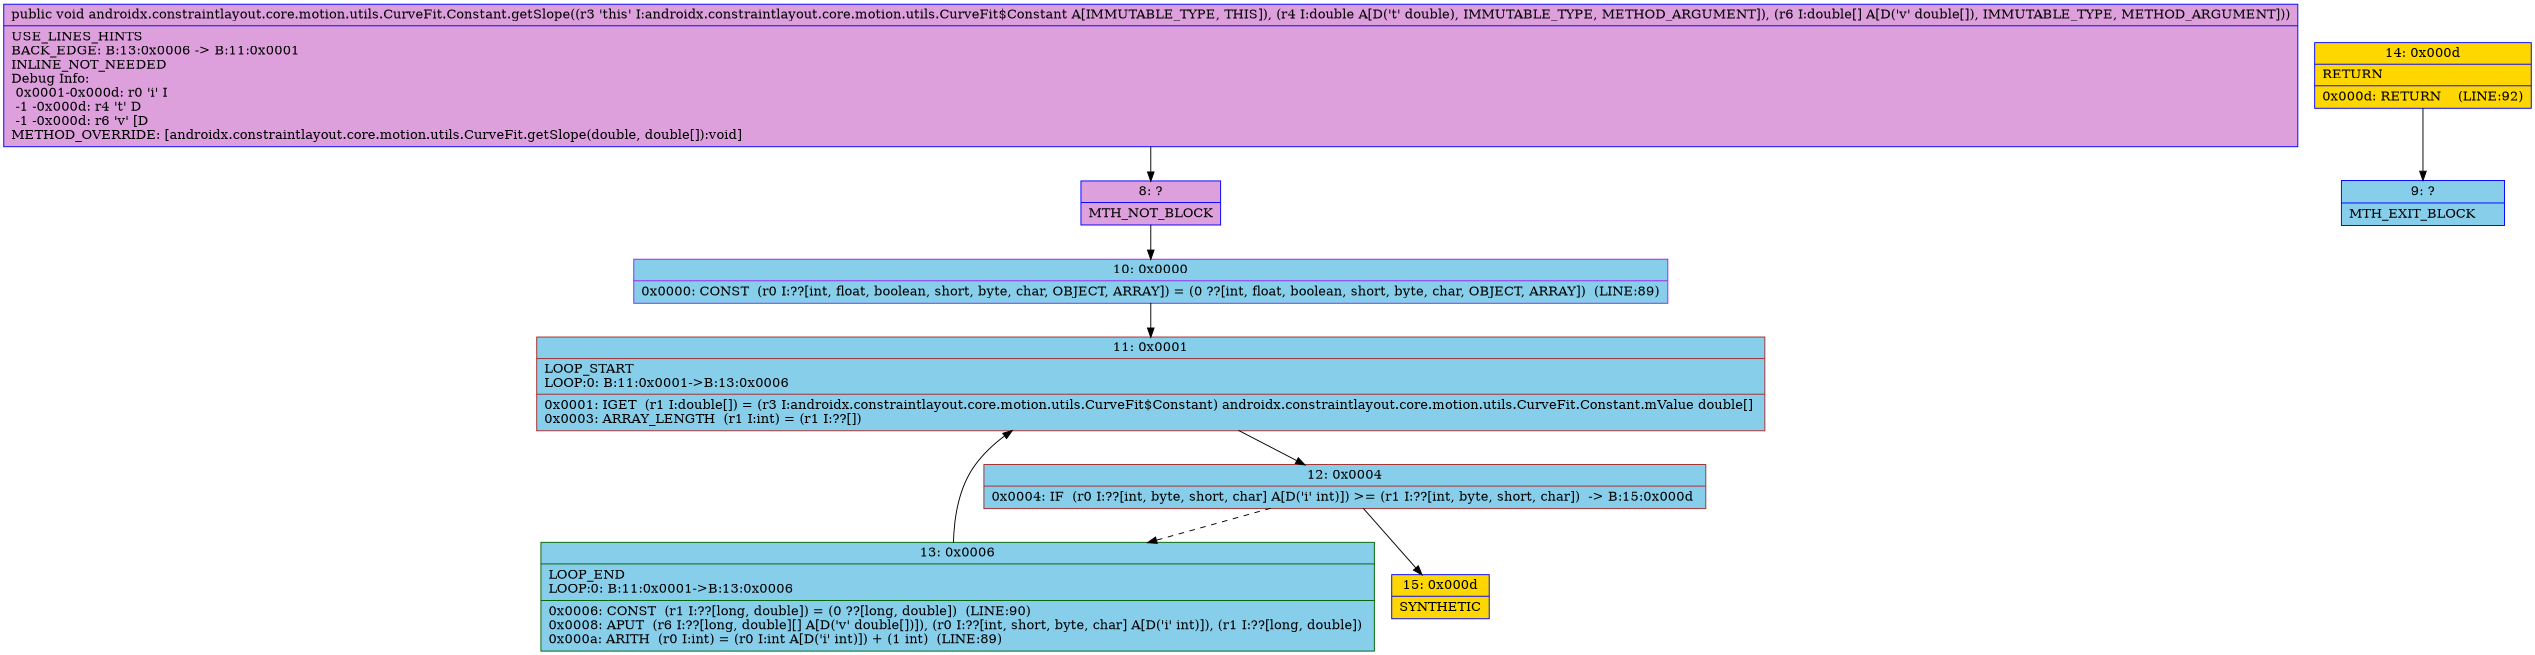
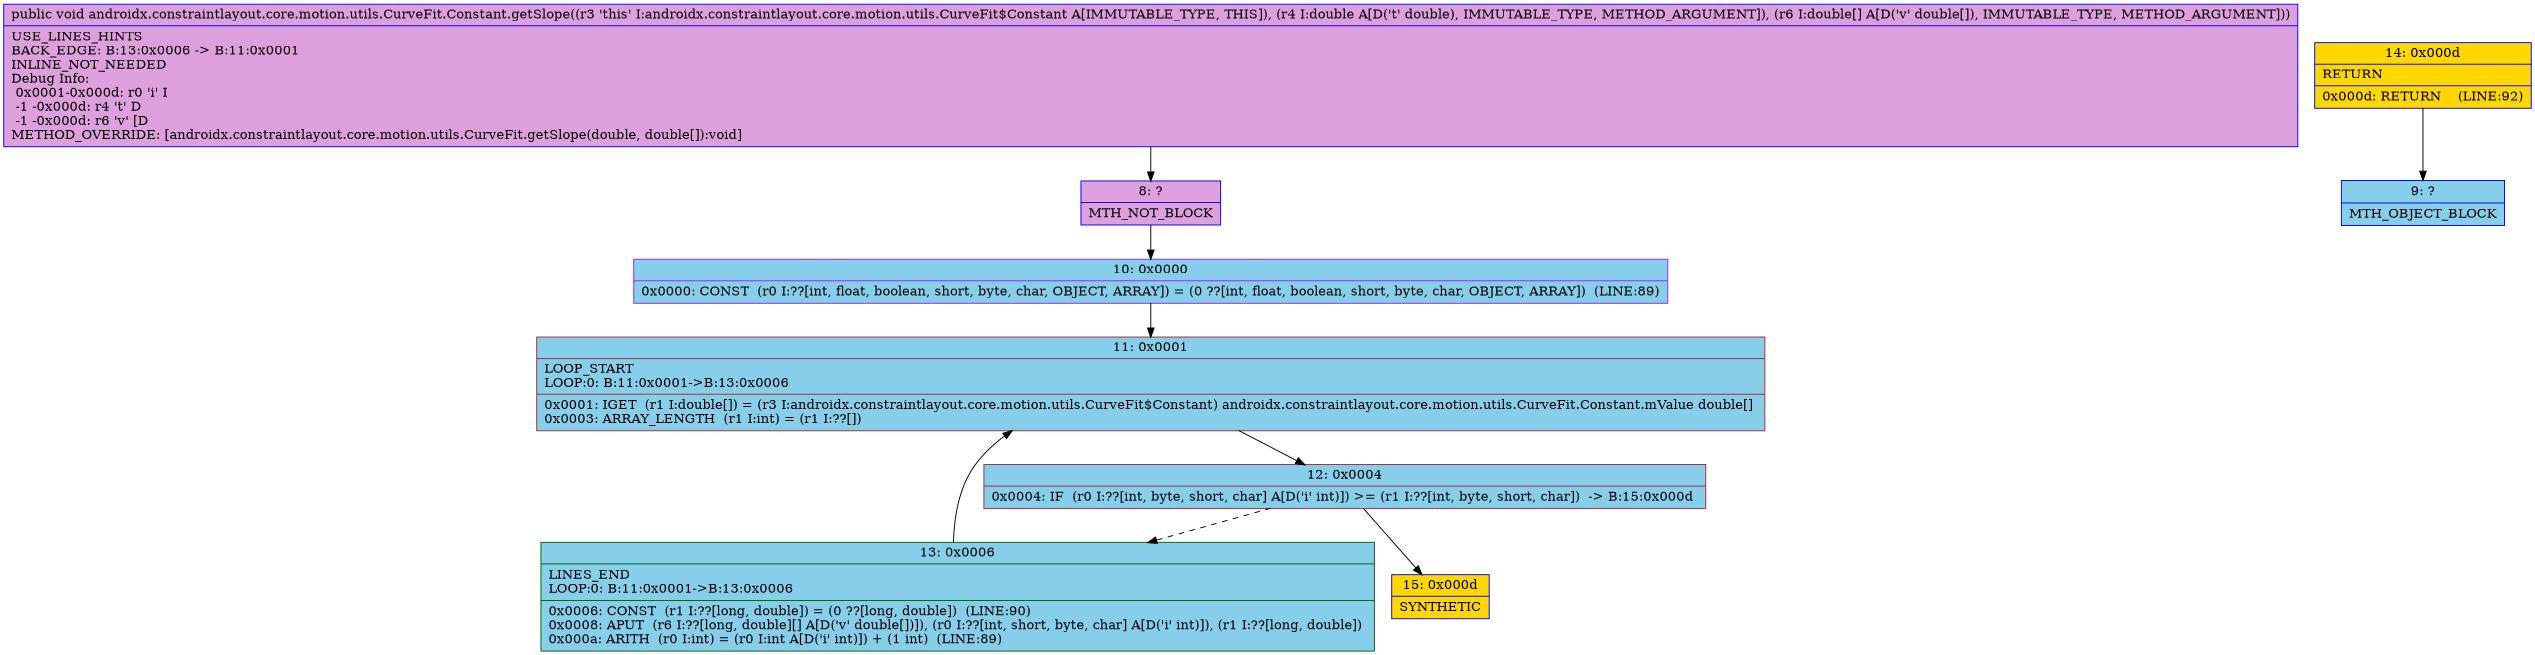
(2413, 214) -> (2423, 214)
(587, 575) -> (590, 575)
